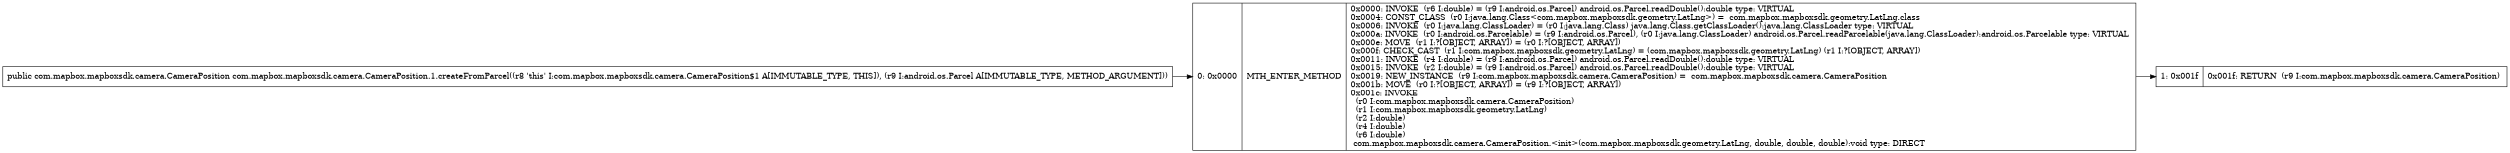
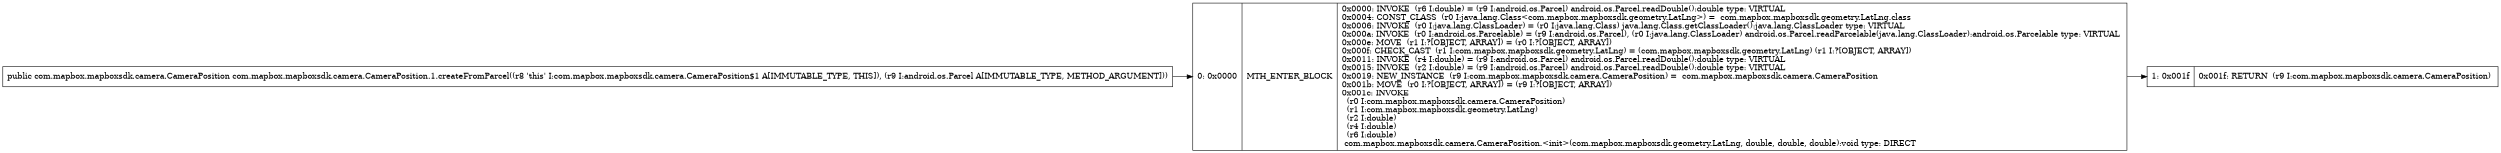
(1294, 76) -> (1290, 76)
